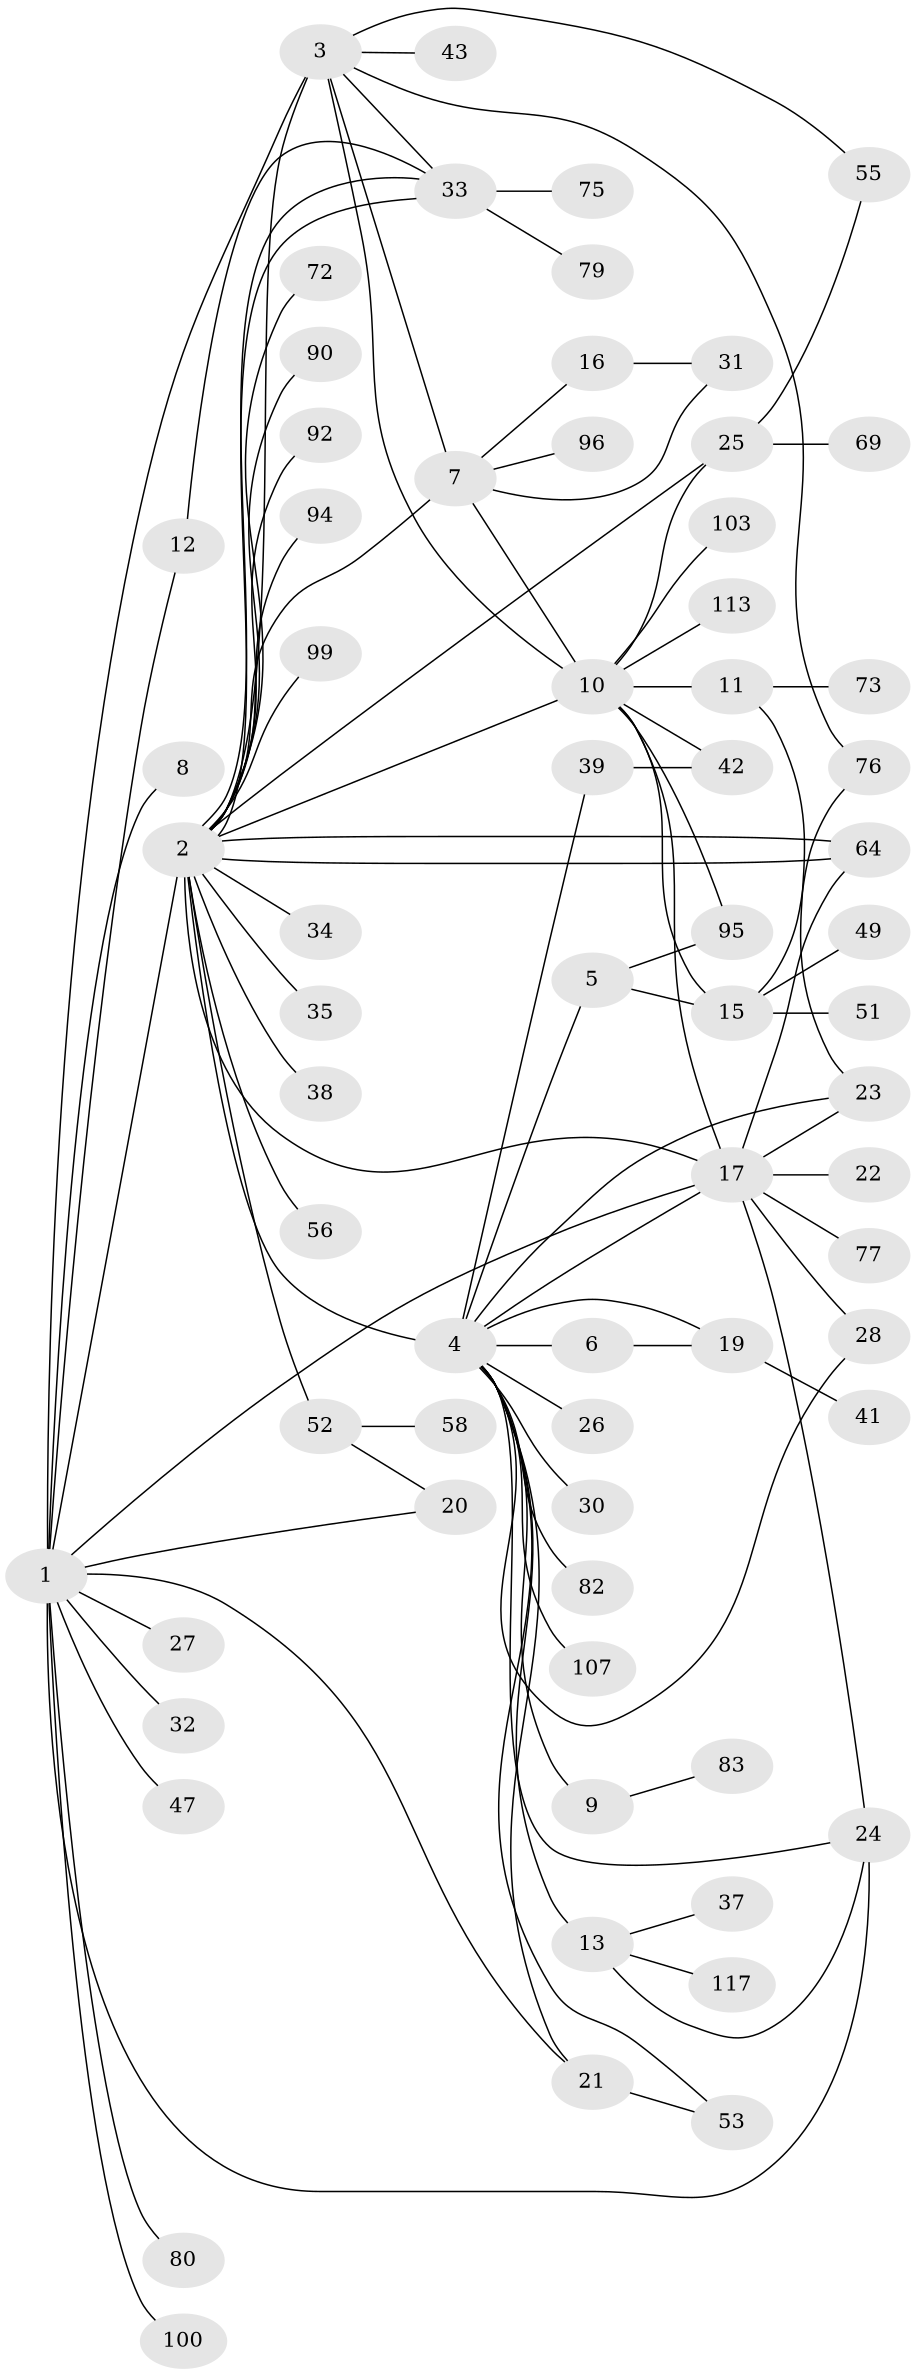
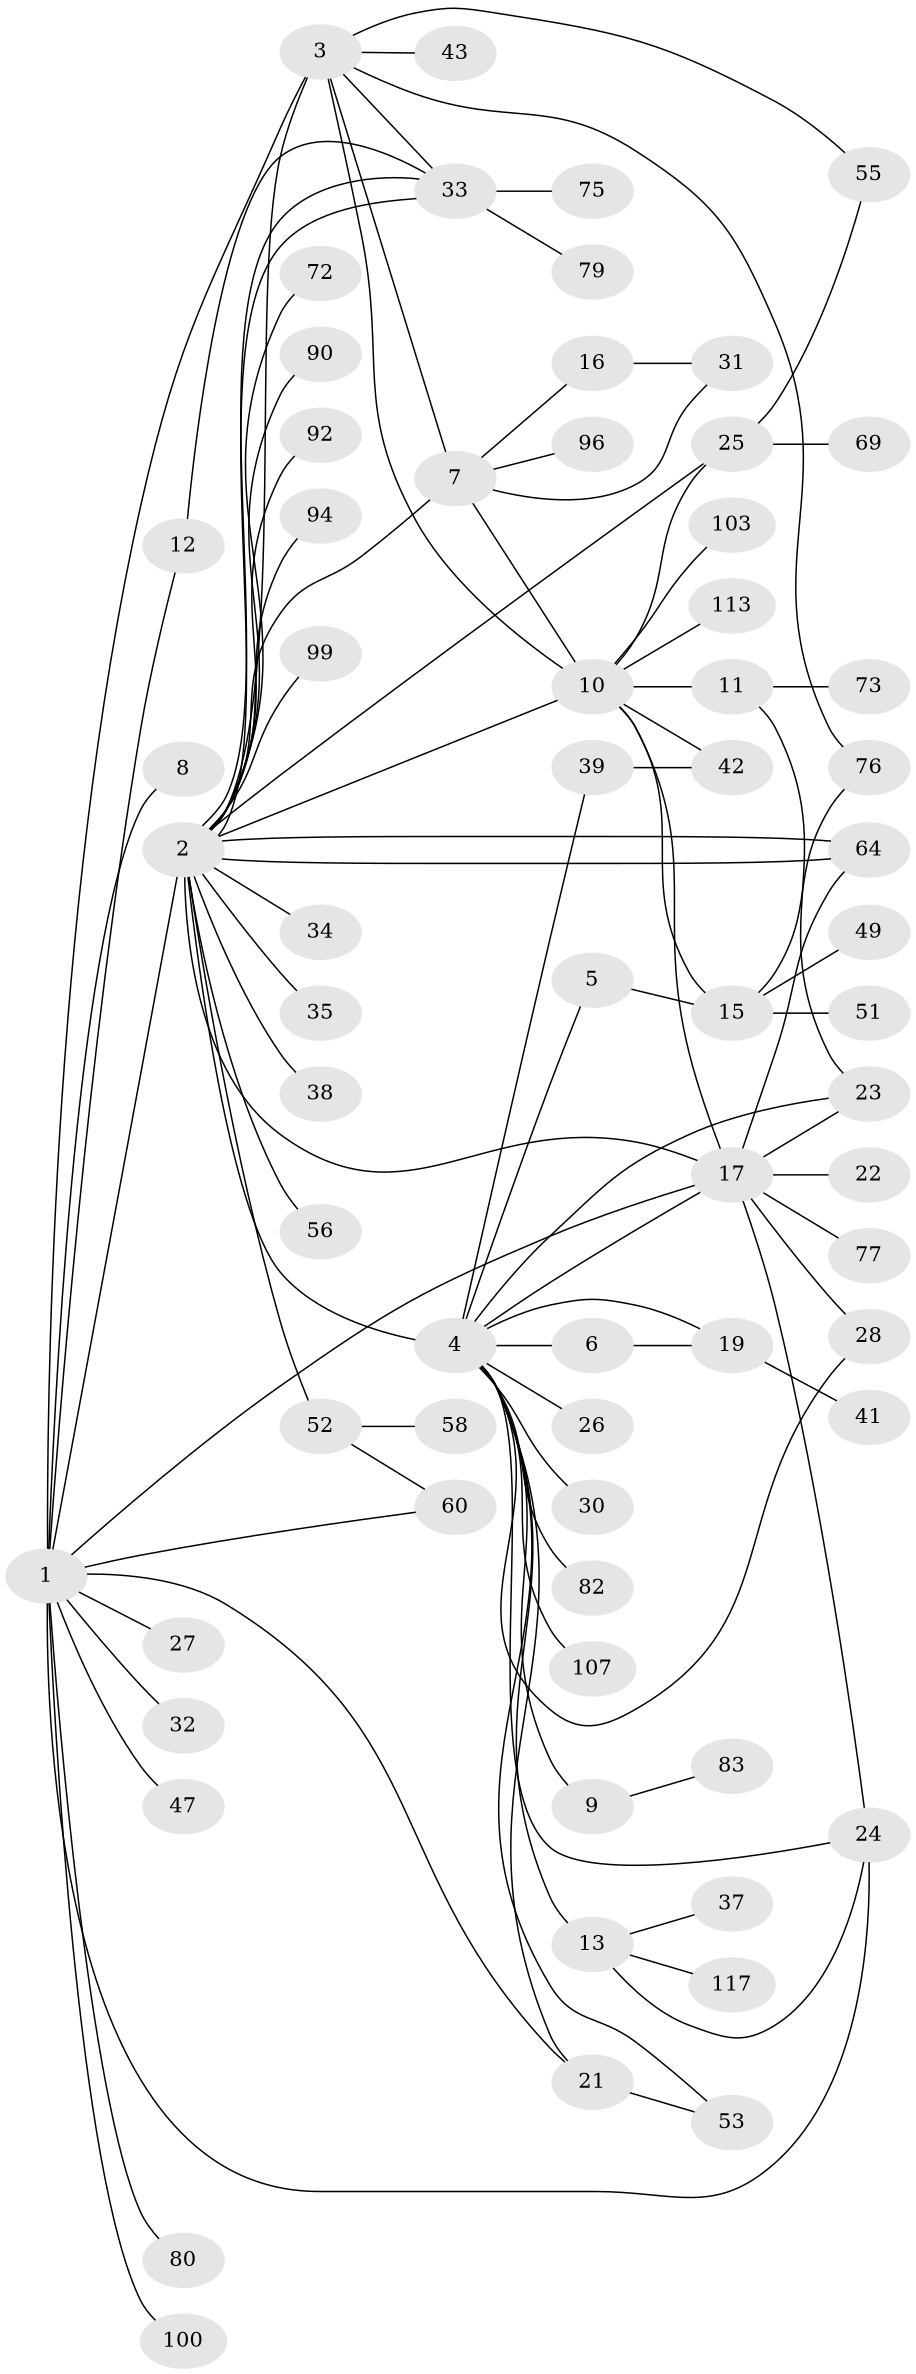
(732, 932) -> none
(455, 1507) -> (455, 1507)
